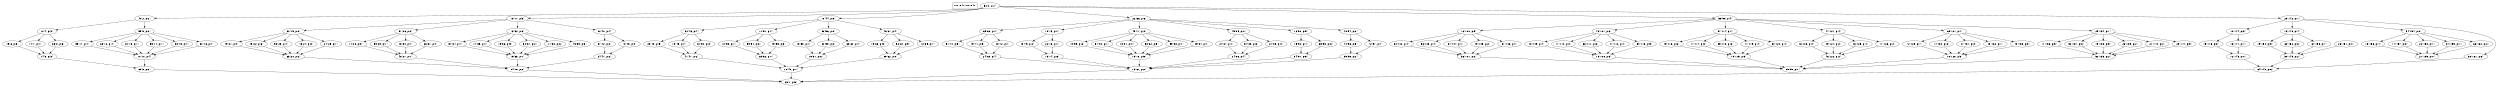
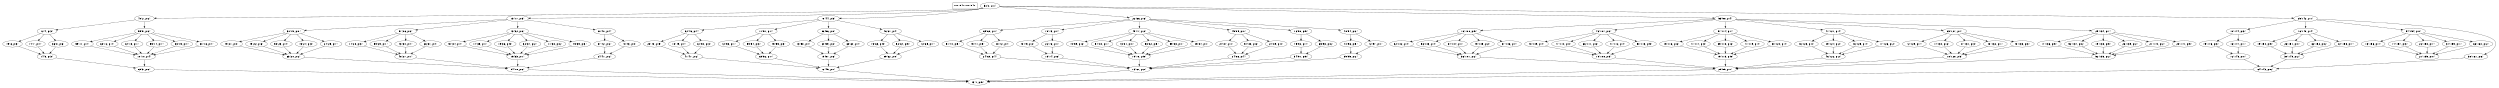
none -> (2299, 37)
none -> (1352, 76)
